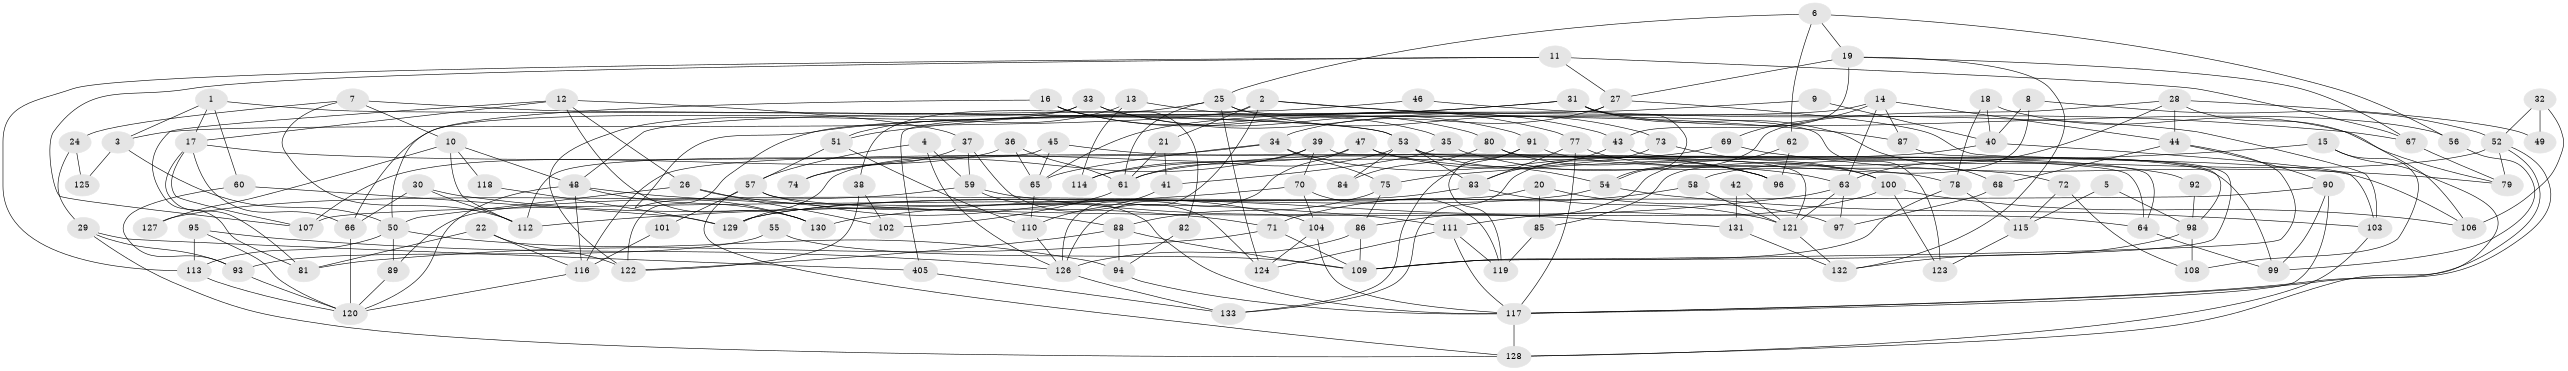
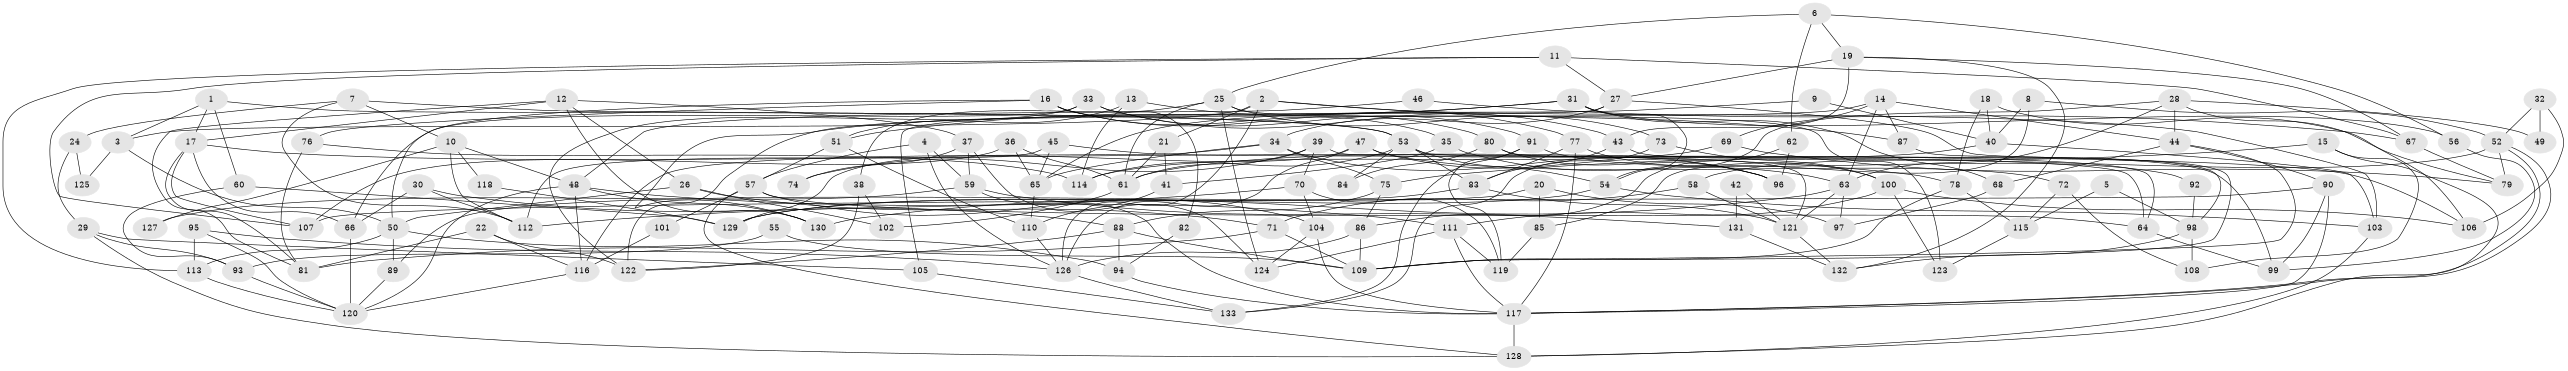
none -> (307, 142)
(921, 271) -> (921, 271)
